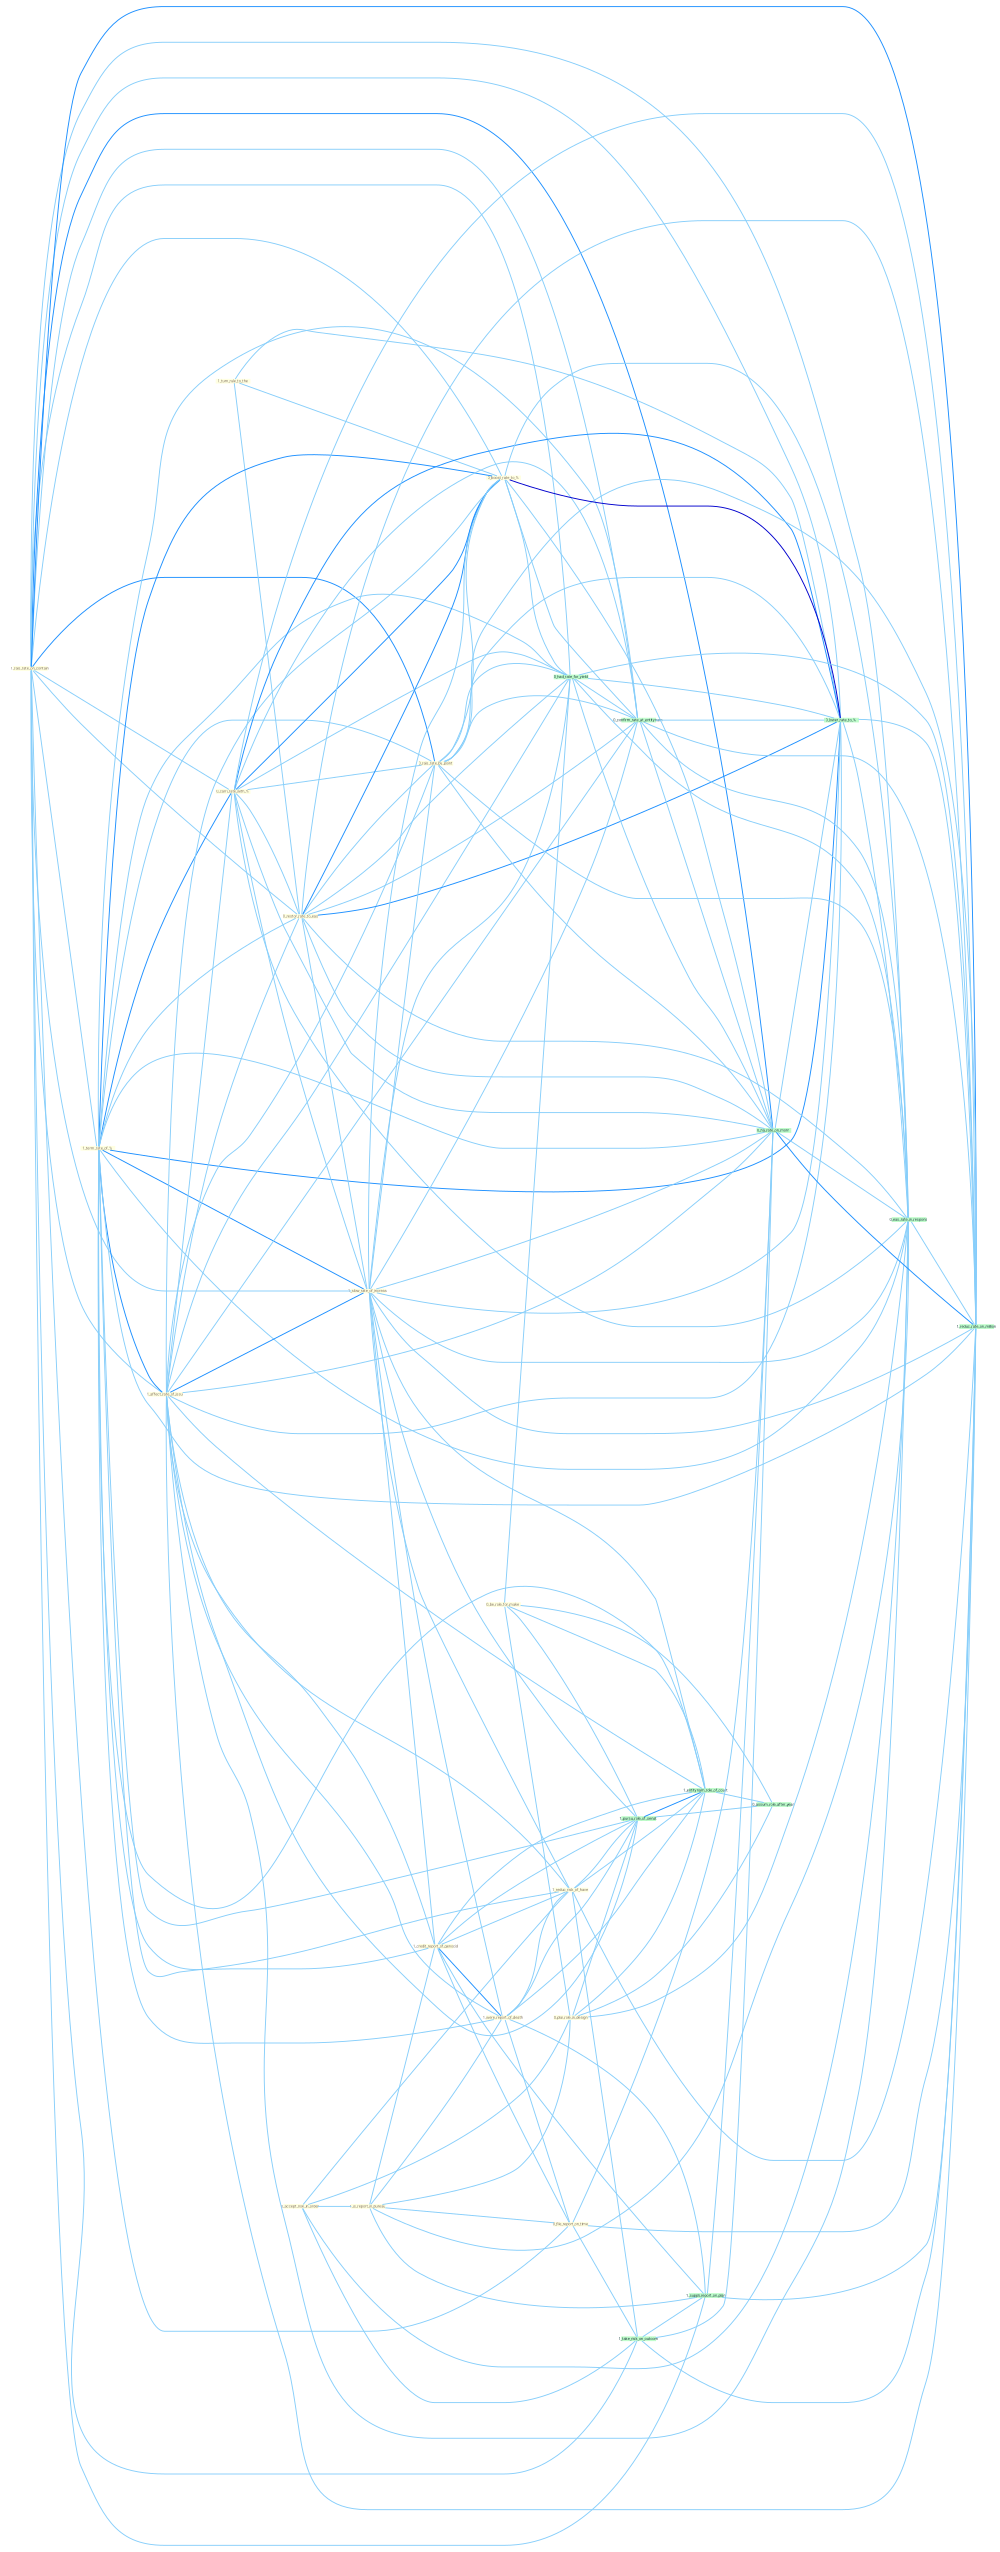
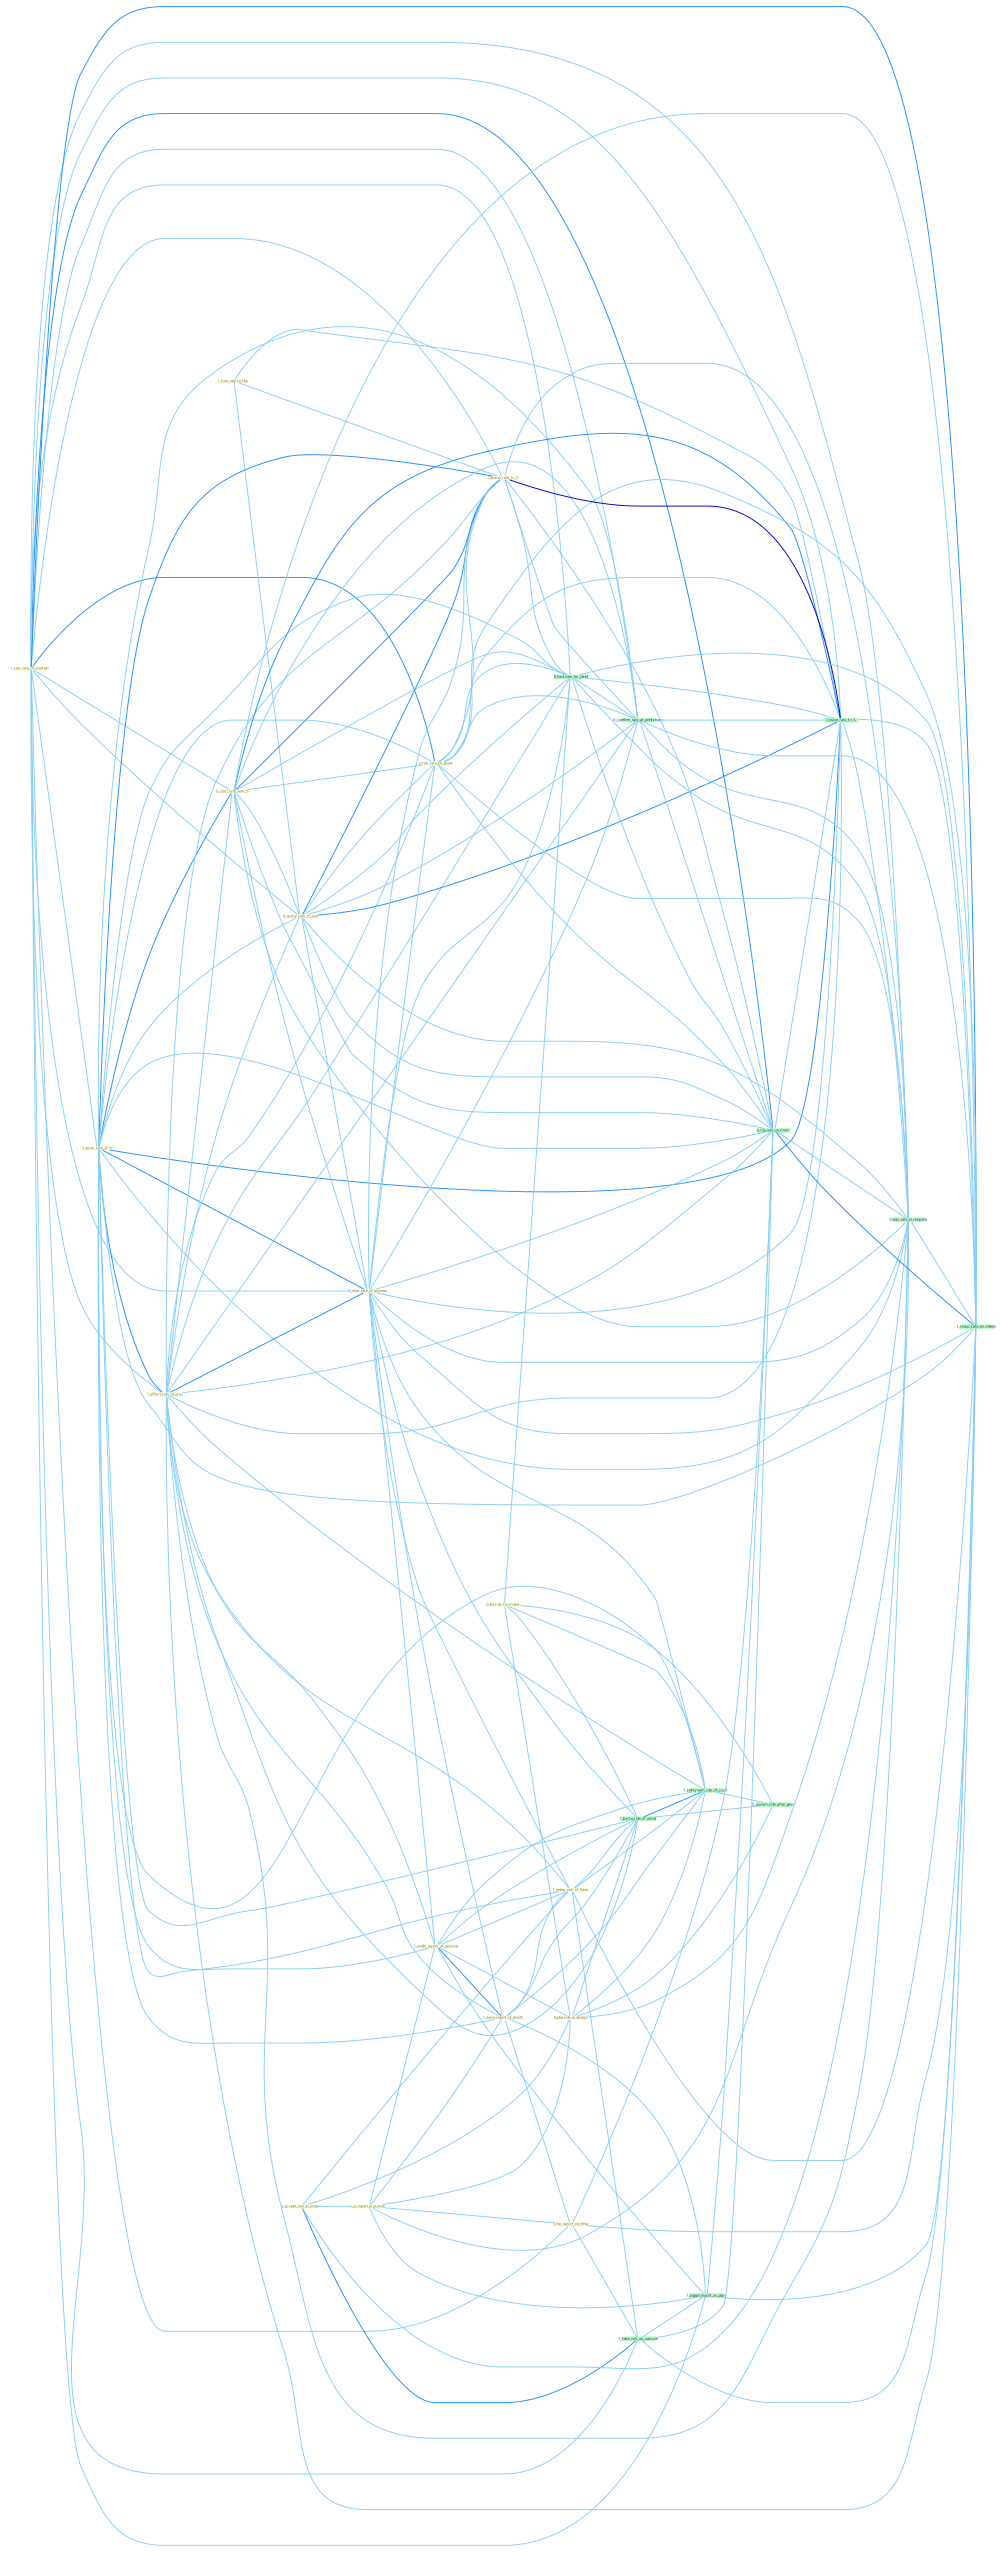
(882, 265) -> none
(500, 2087) -> (503, 1982)
(424, 2398) -> (424, 2398)
